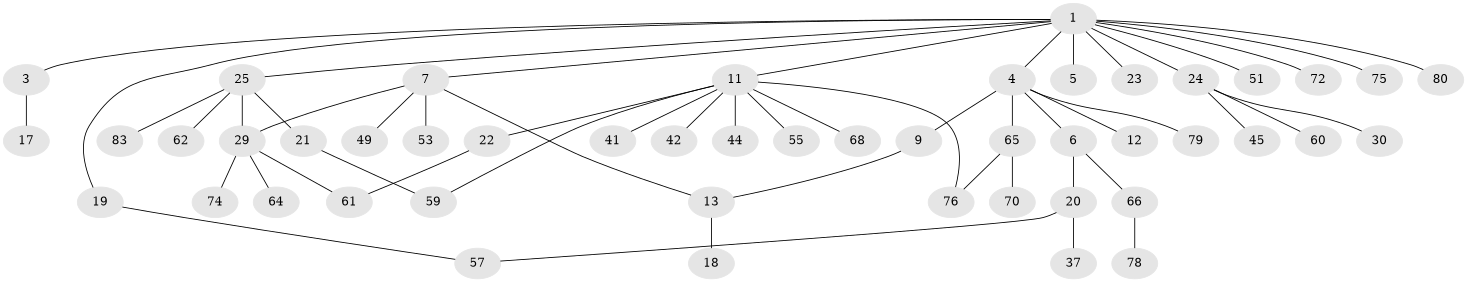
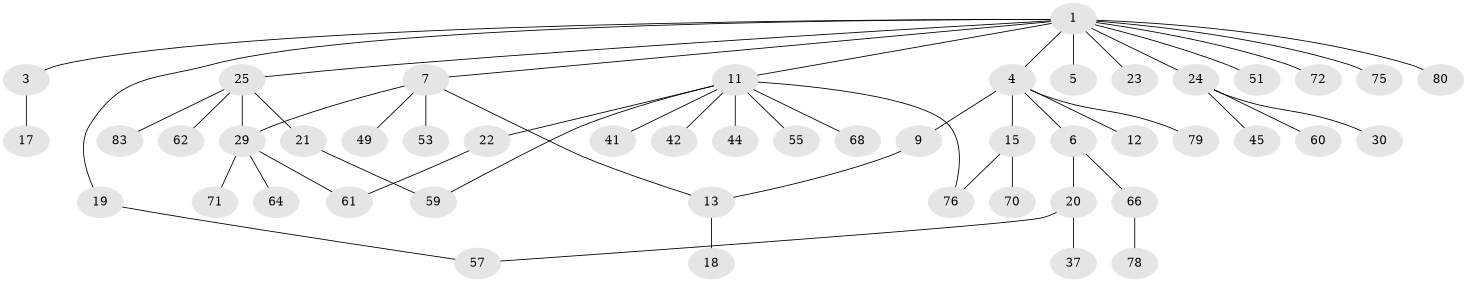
(1012, 141) -> (1012, 141)
(215, 202) -> (215, 202)
